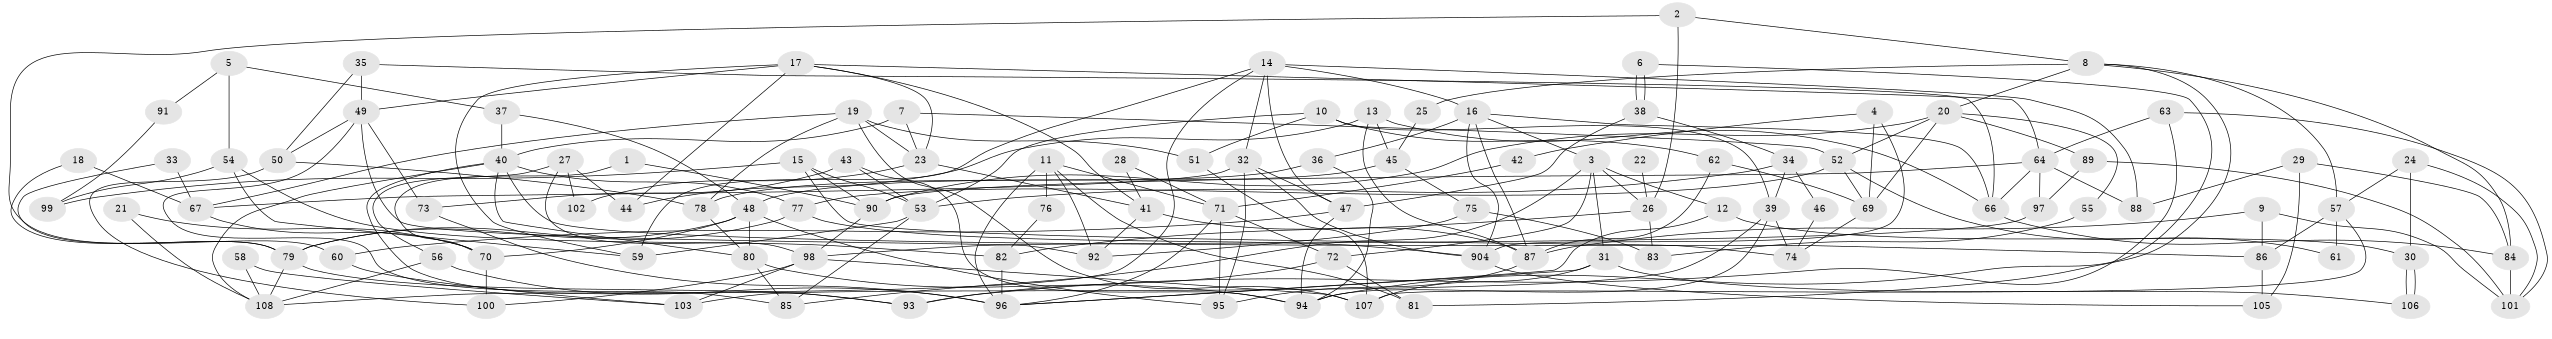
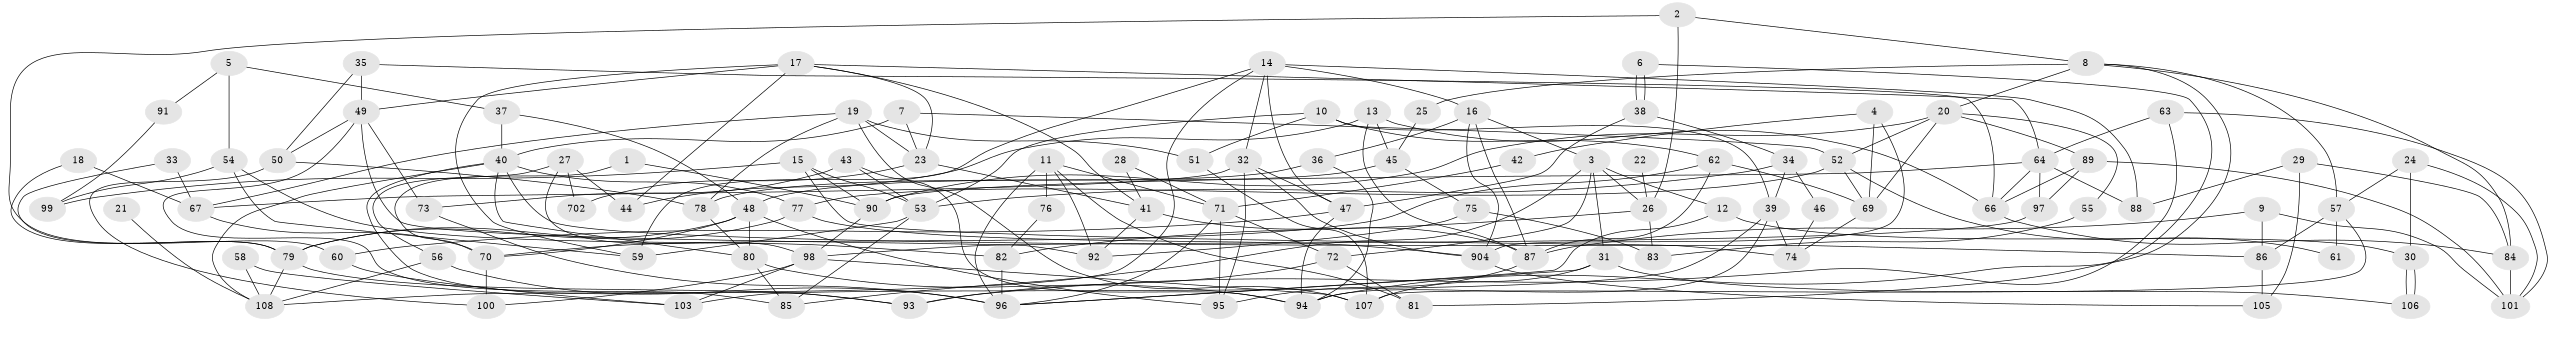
(1768, 129) -> (2045, 182)
(577, 209) -> (577, 209)
(222, 227) -> (1104, 239)
